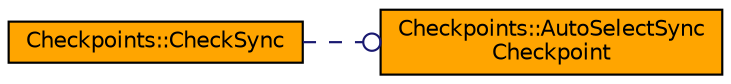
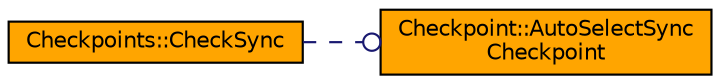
(551, 42) -> (546, 42)
